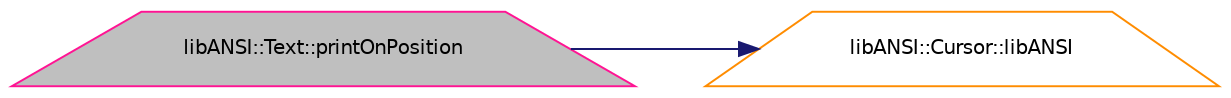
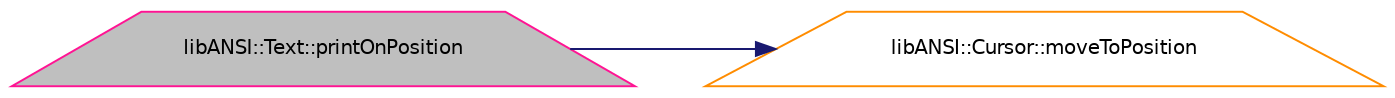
(962, 49) -> (1045, 49)
